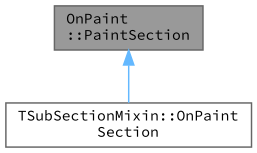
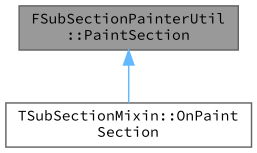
(129, 28) -> (129, 28)
